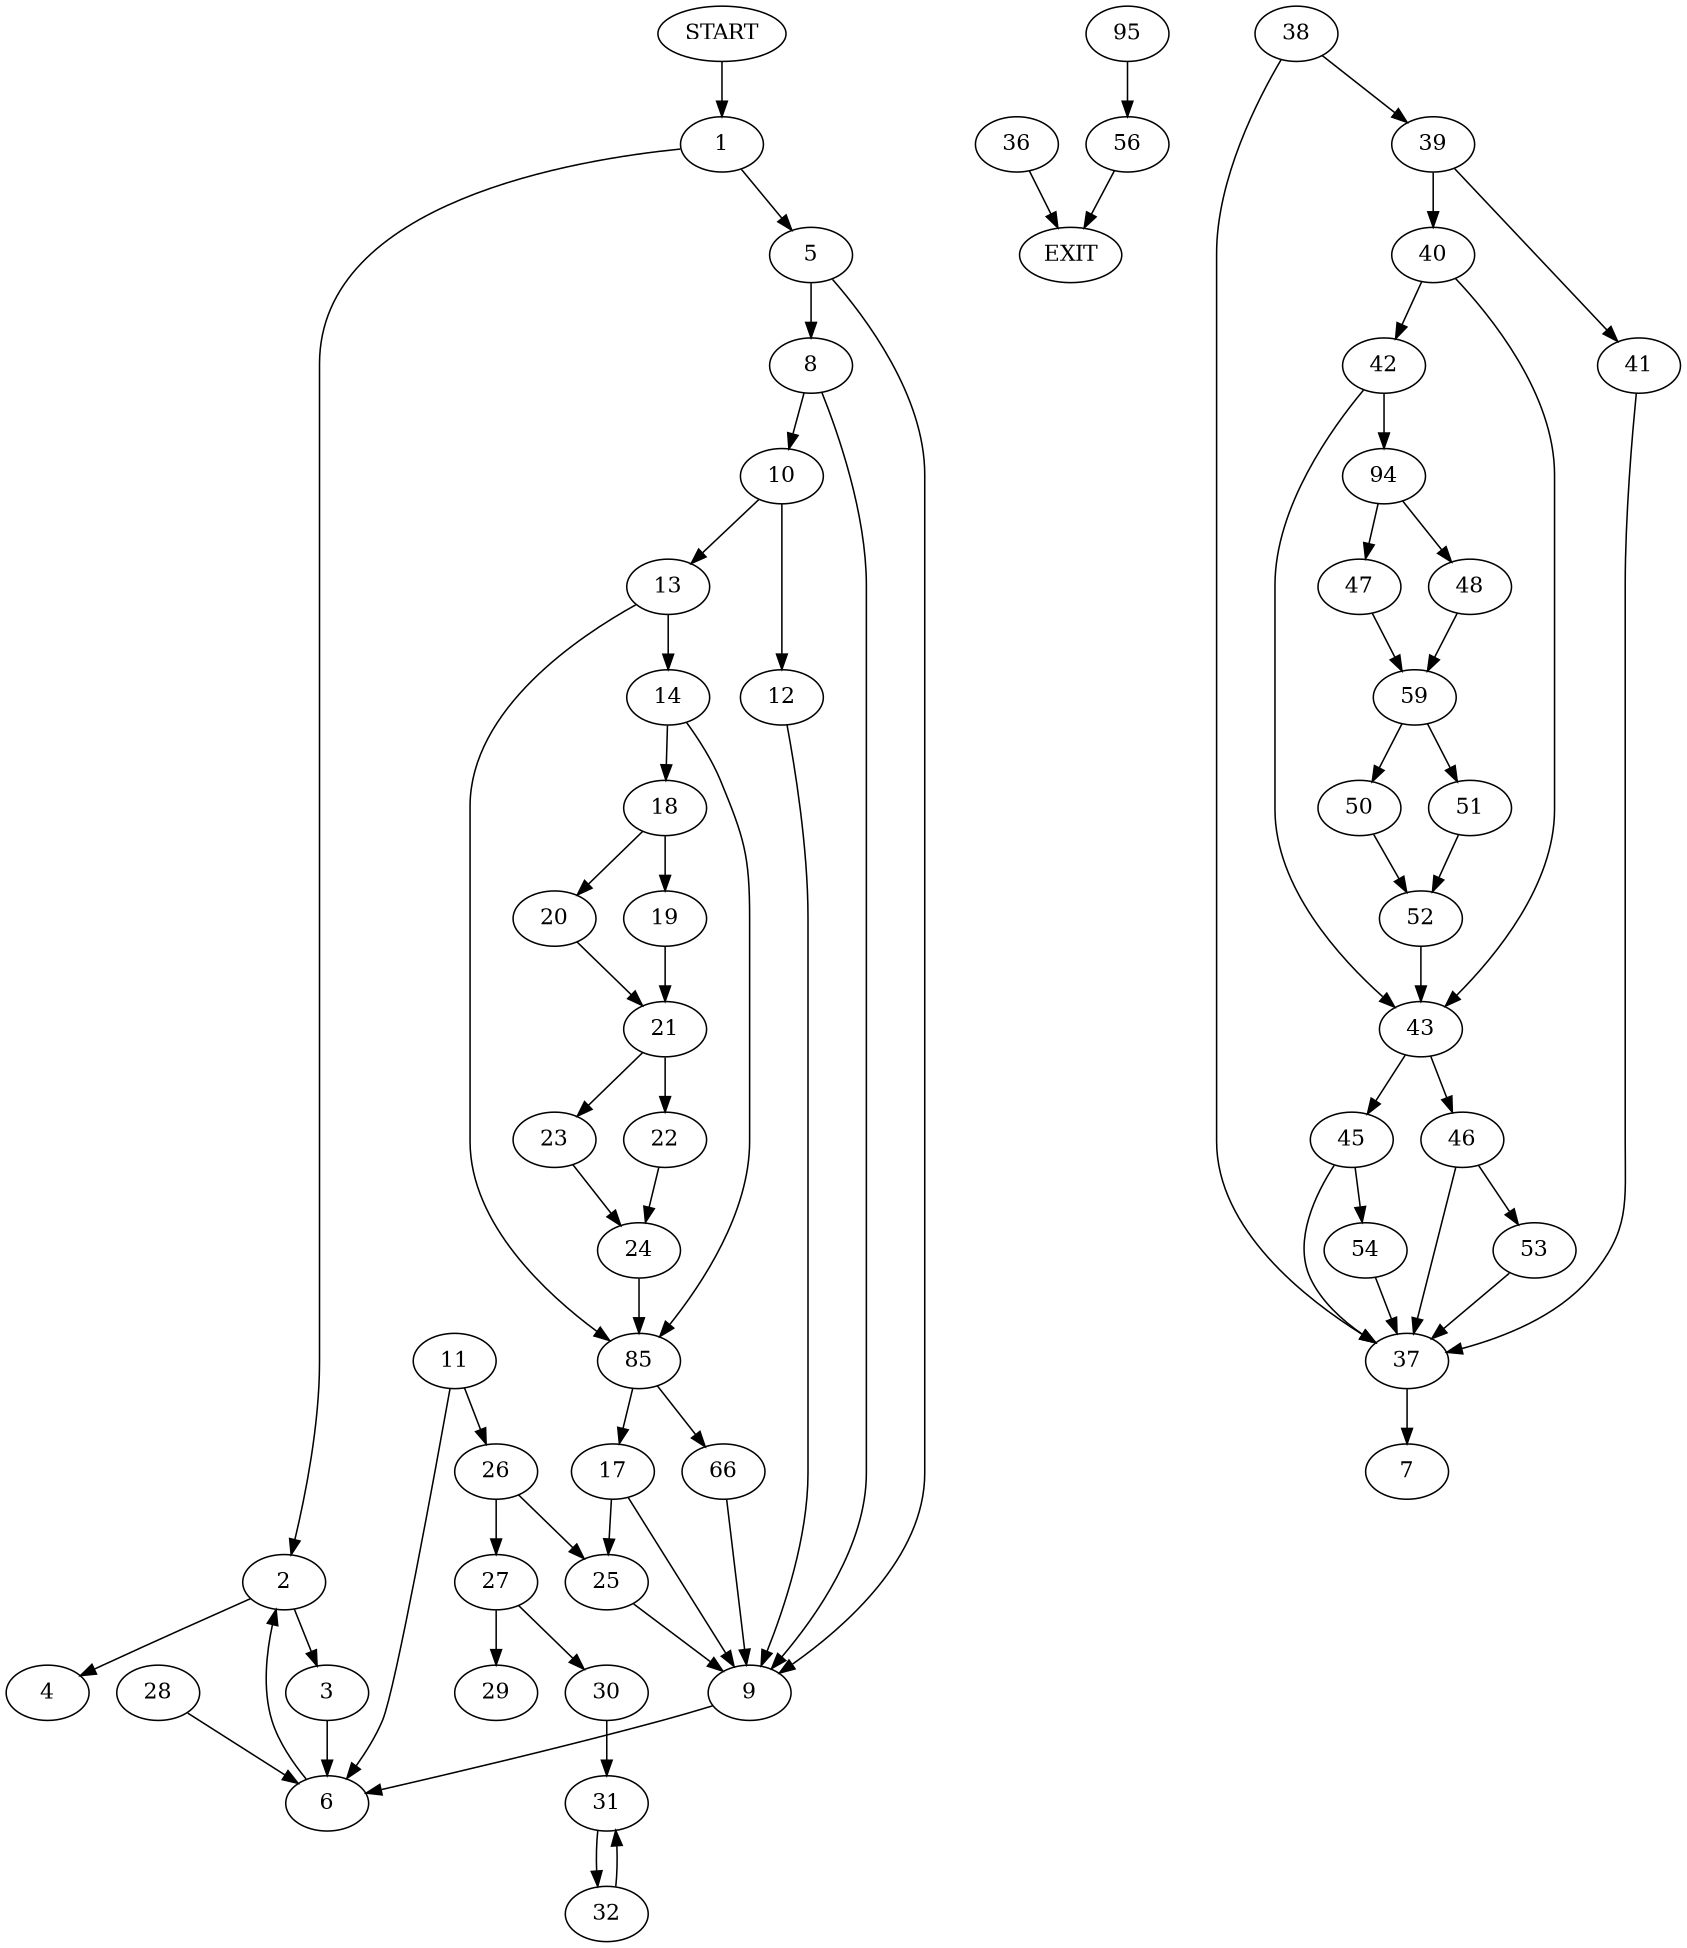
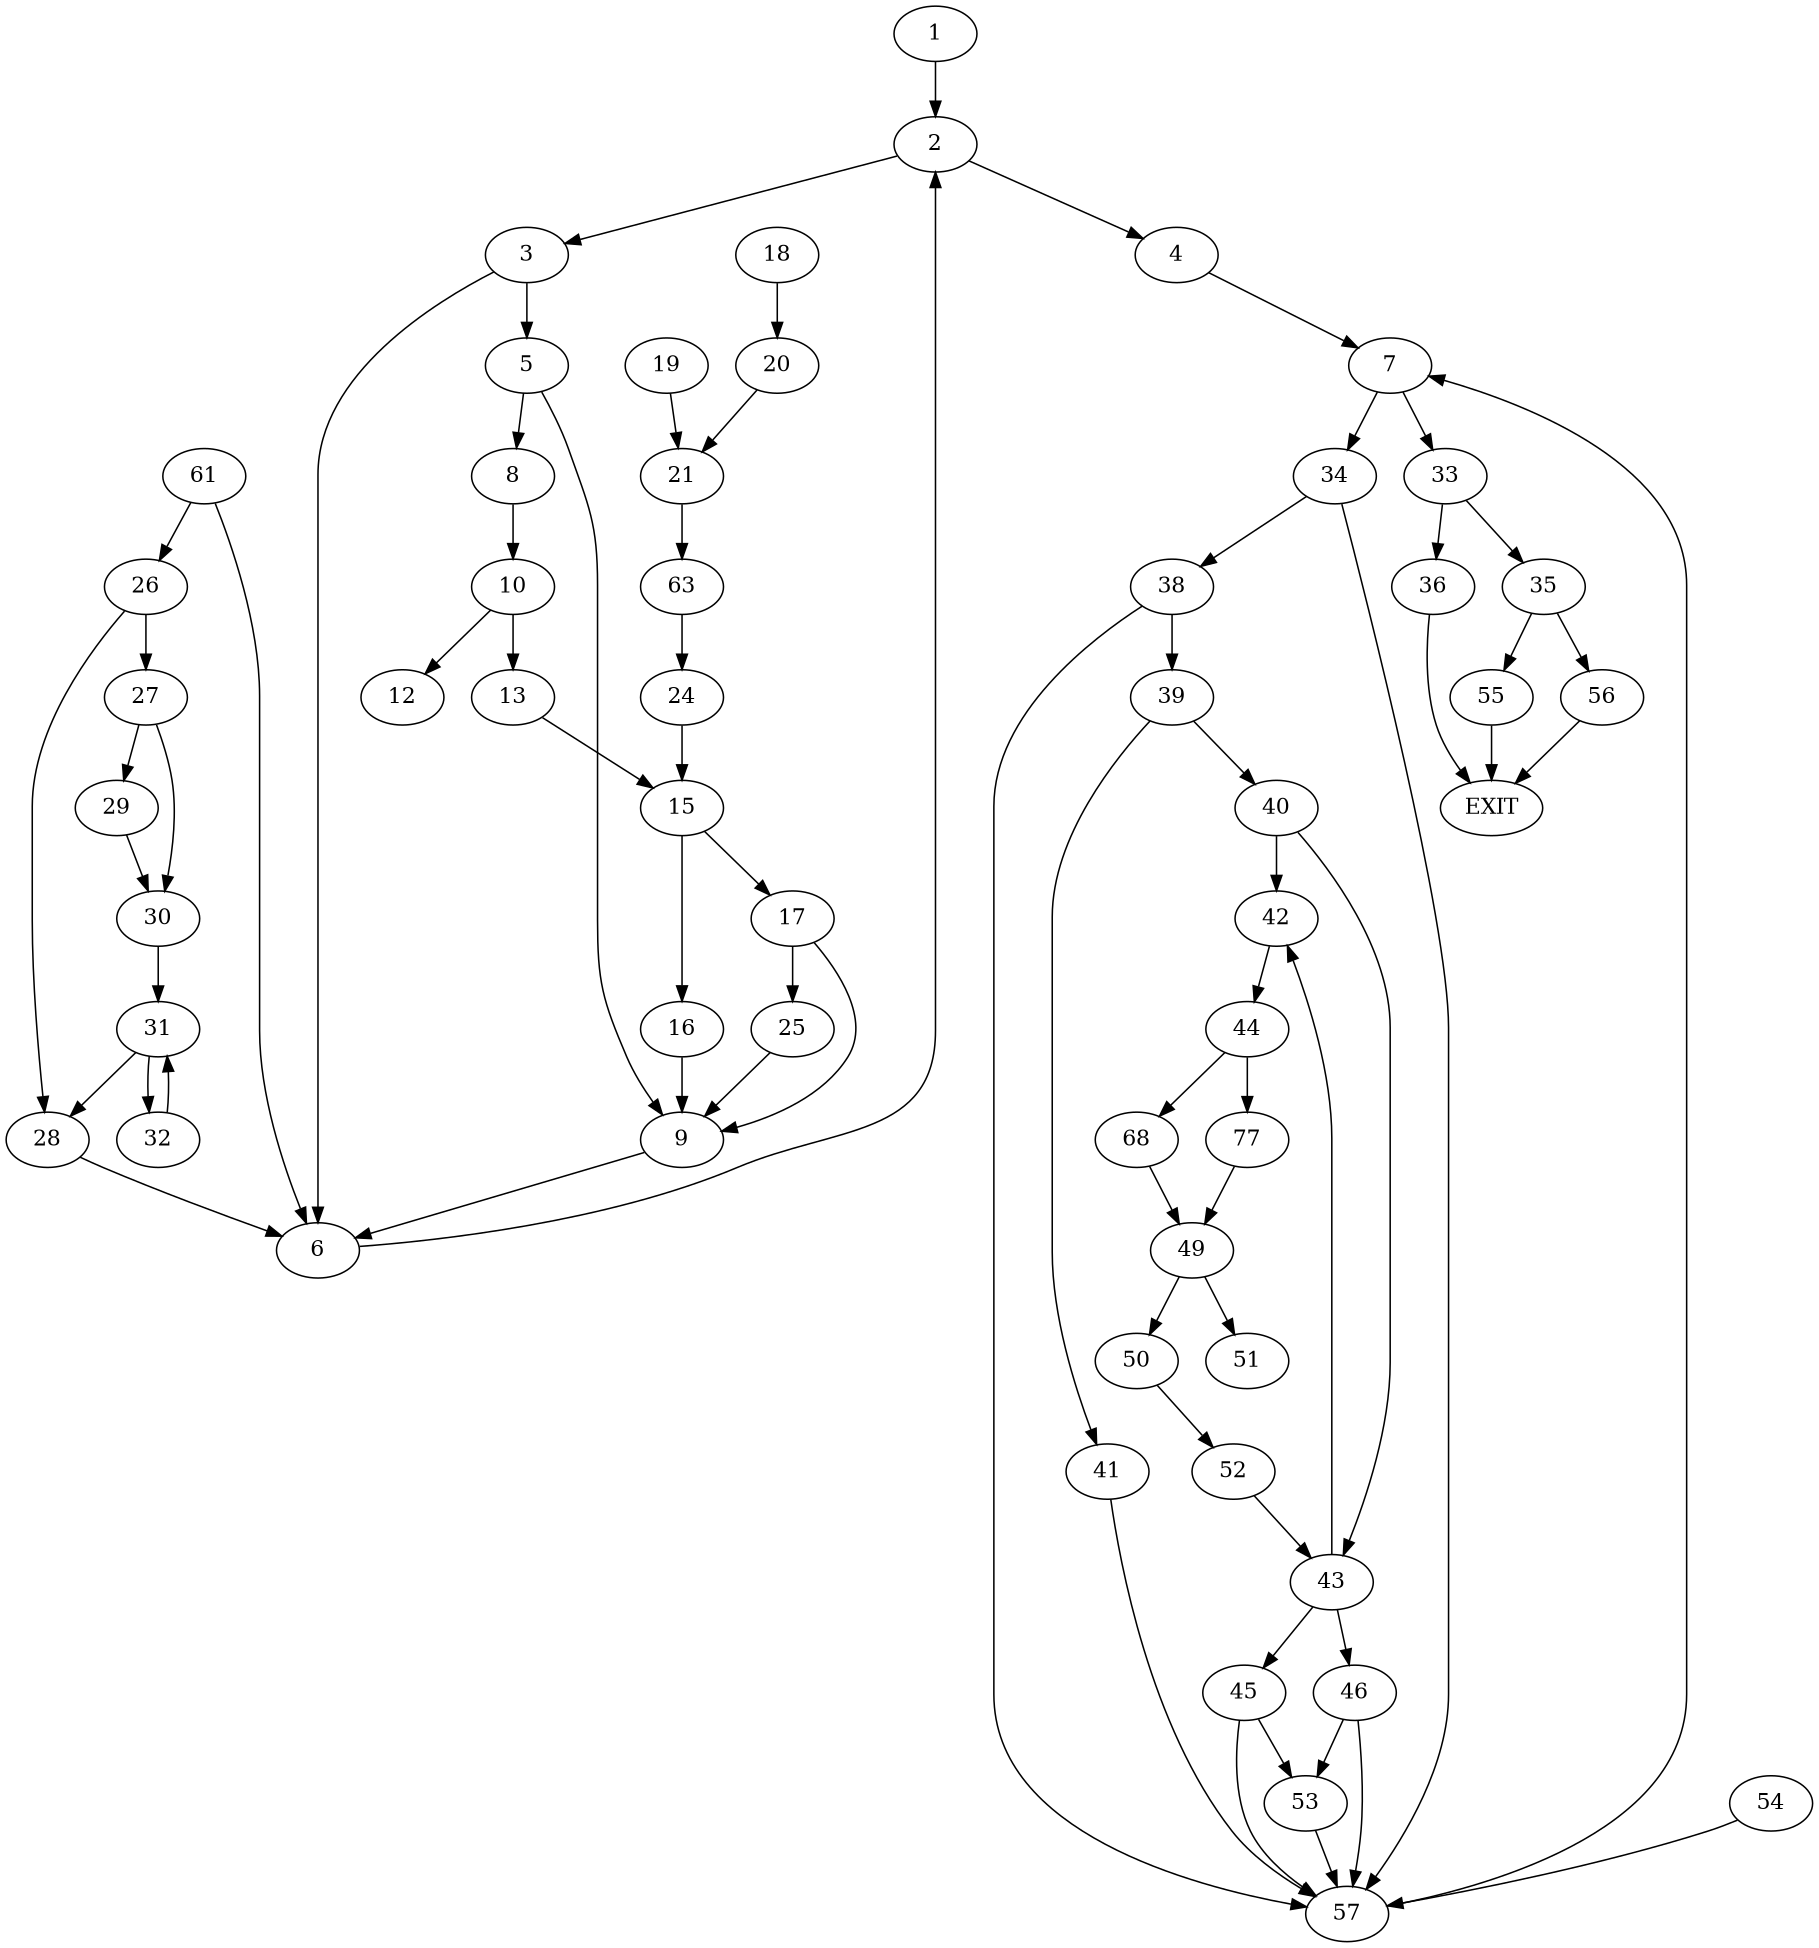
(722, 34) -> none
(1128, 34) -> (1544, 587)
(761, 194) -> (527, 303)
none -> (1276, 307)
none -> (1335, 476)
(1384, 476) -> (1247, 1029)
none -> (1445, 476)
(1359, 587) -> (1247, 1140)
(1470, 587) -> (1137, 1140)
(668, 697) -> none
(1415, 697) -> (1192, 1250)
none -> (1492, 697)
(1275, 699) -> (1332, 1255)
none -> (135, 856)
(665, 856) -> none
(1449, 856) -> none
(866, 1033) -> none
none -> (109, 1079)
(555, 1140) -> (682, 587)
(665, 1140) -> none
(1358, 1187) -> (1271, 1741)
(808, 1190) -> none
(455, 1361) -> (204, 476)
(639, 1361) -> (682, 808)
(1407, 1361) -> (1347, 1914)
(724, 1472) -> (682, 1029)
(546, 1521) -> (32, 842)
